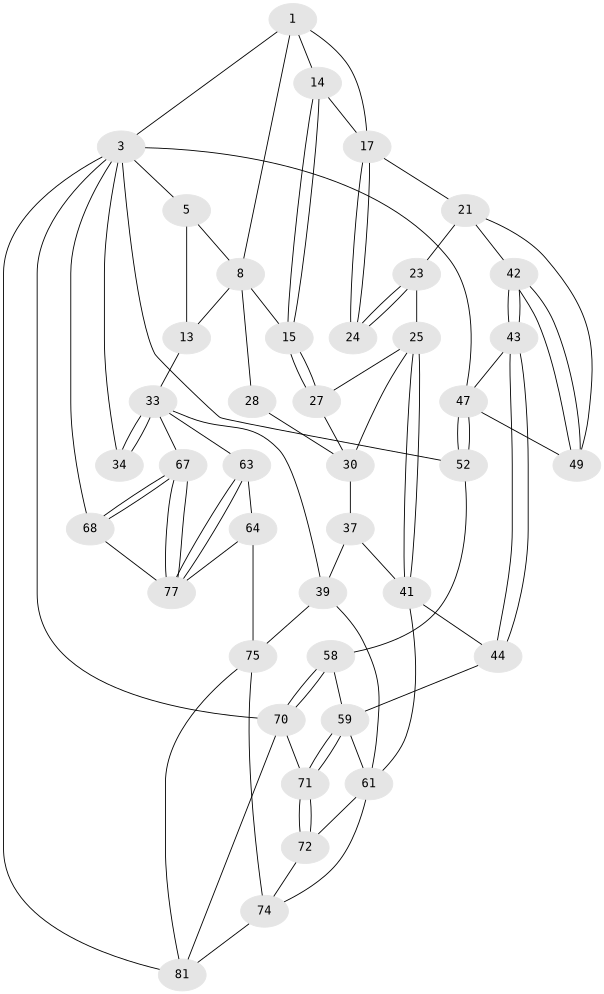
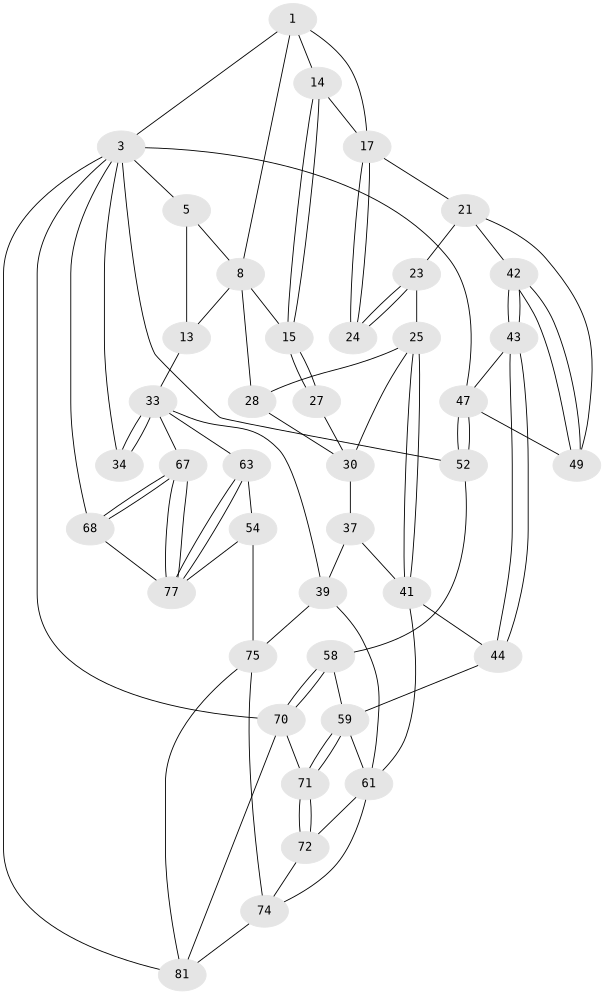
(367, 370) -> (335, 370)
(253, 529) -> (253, 529)
